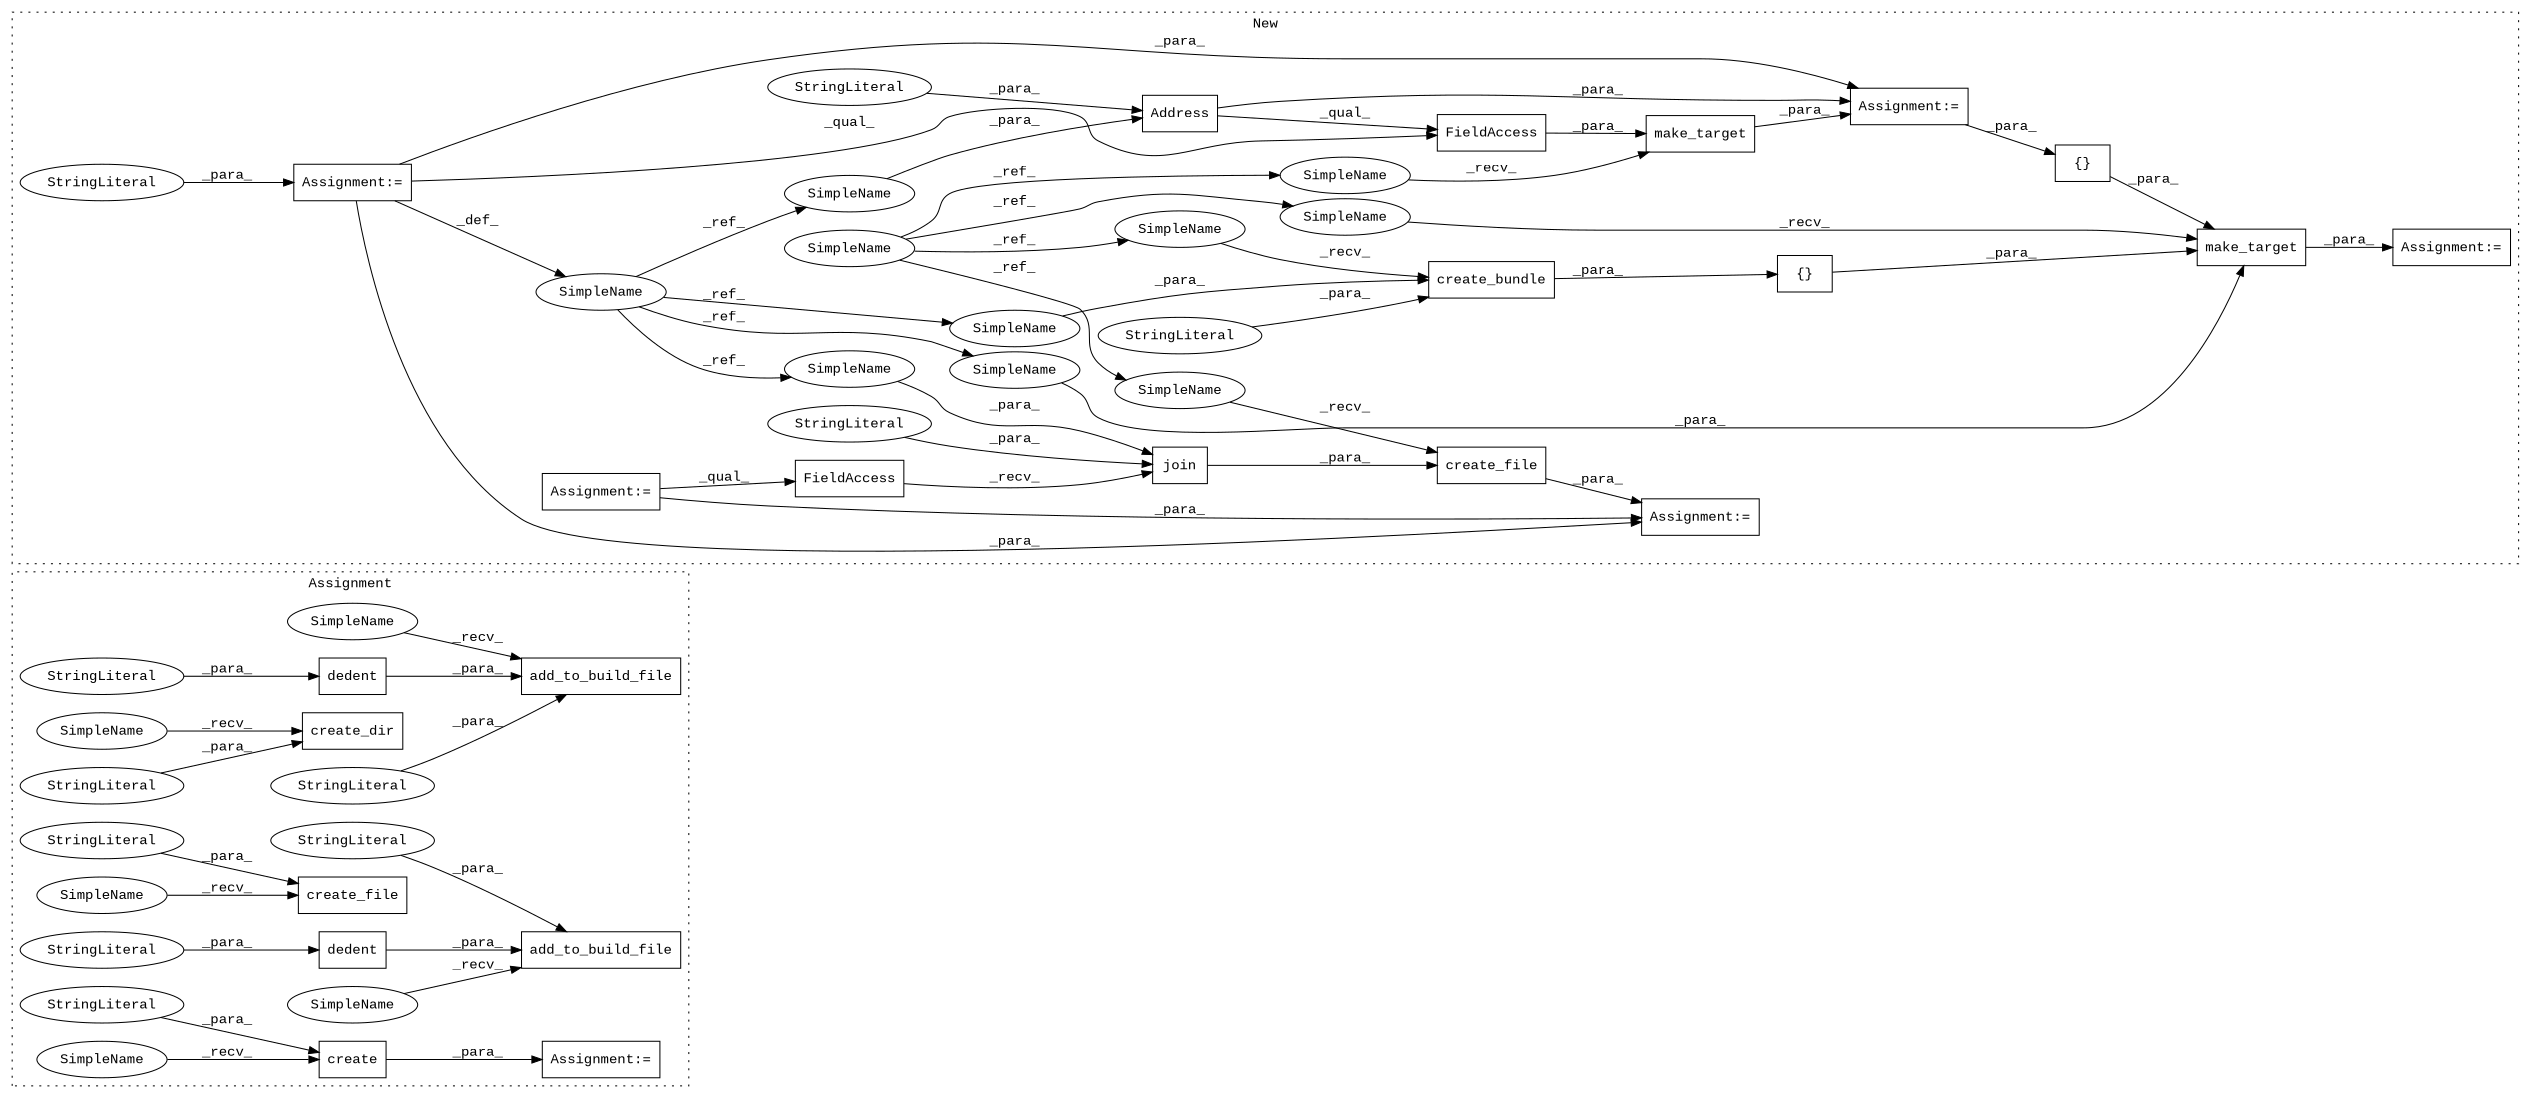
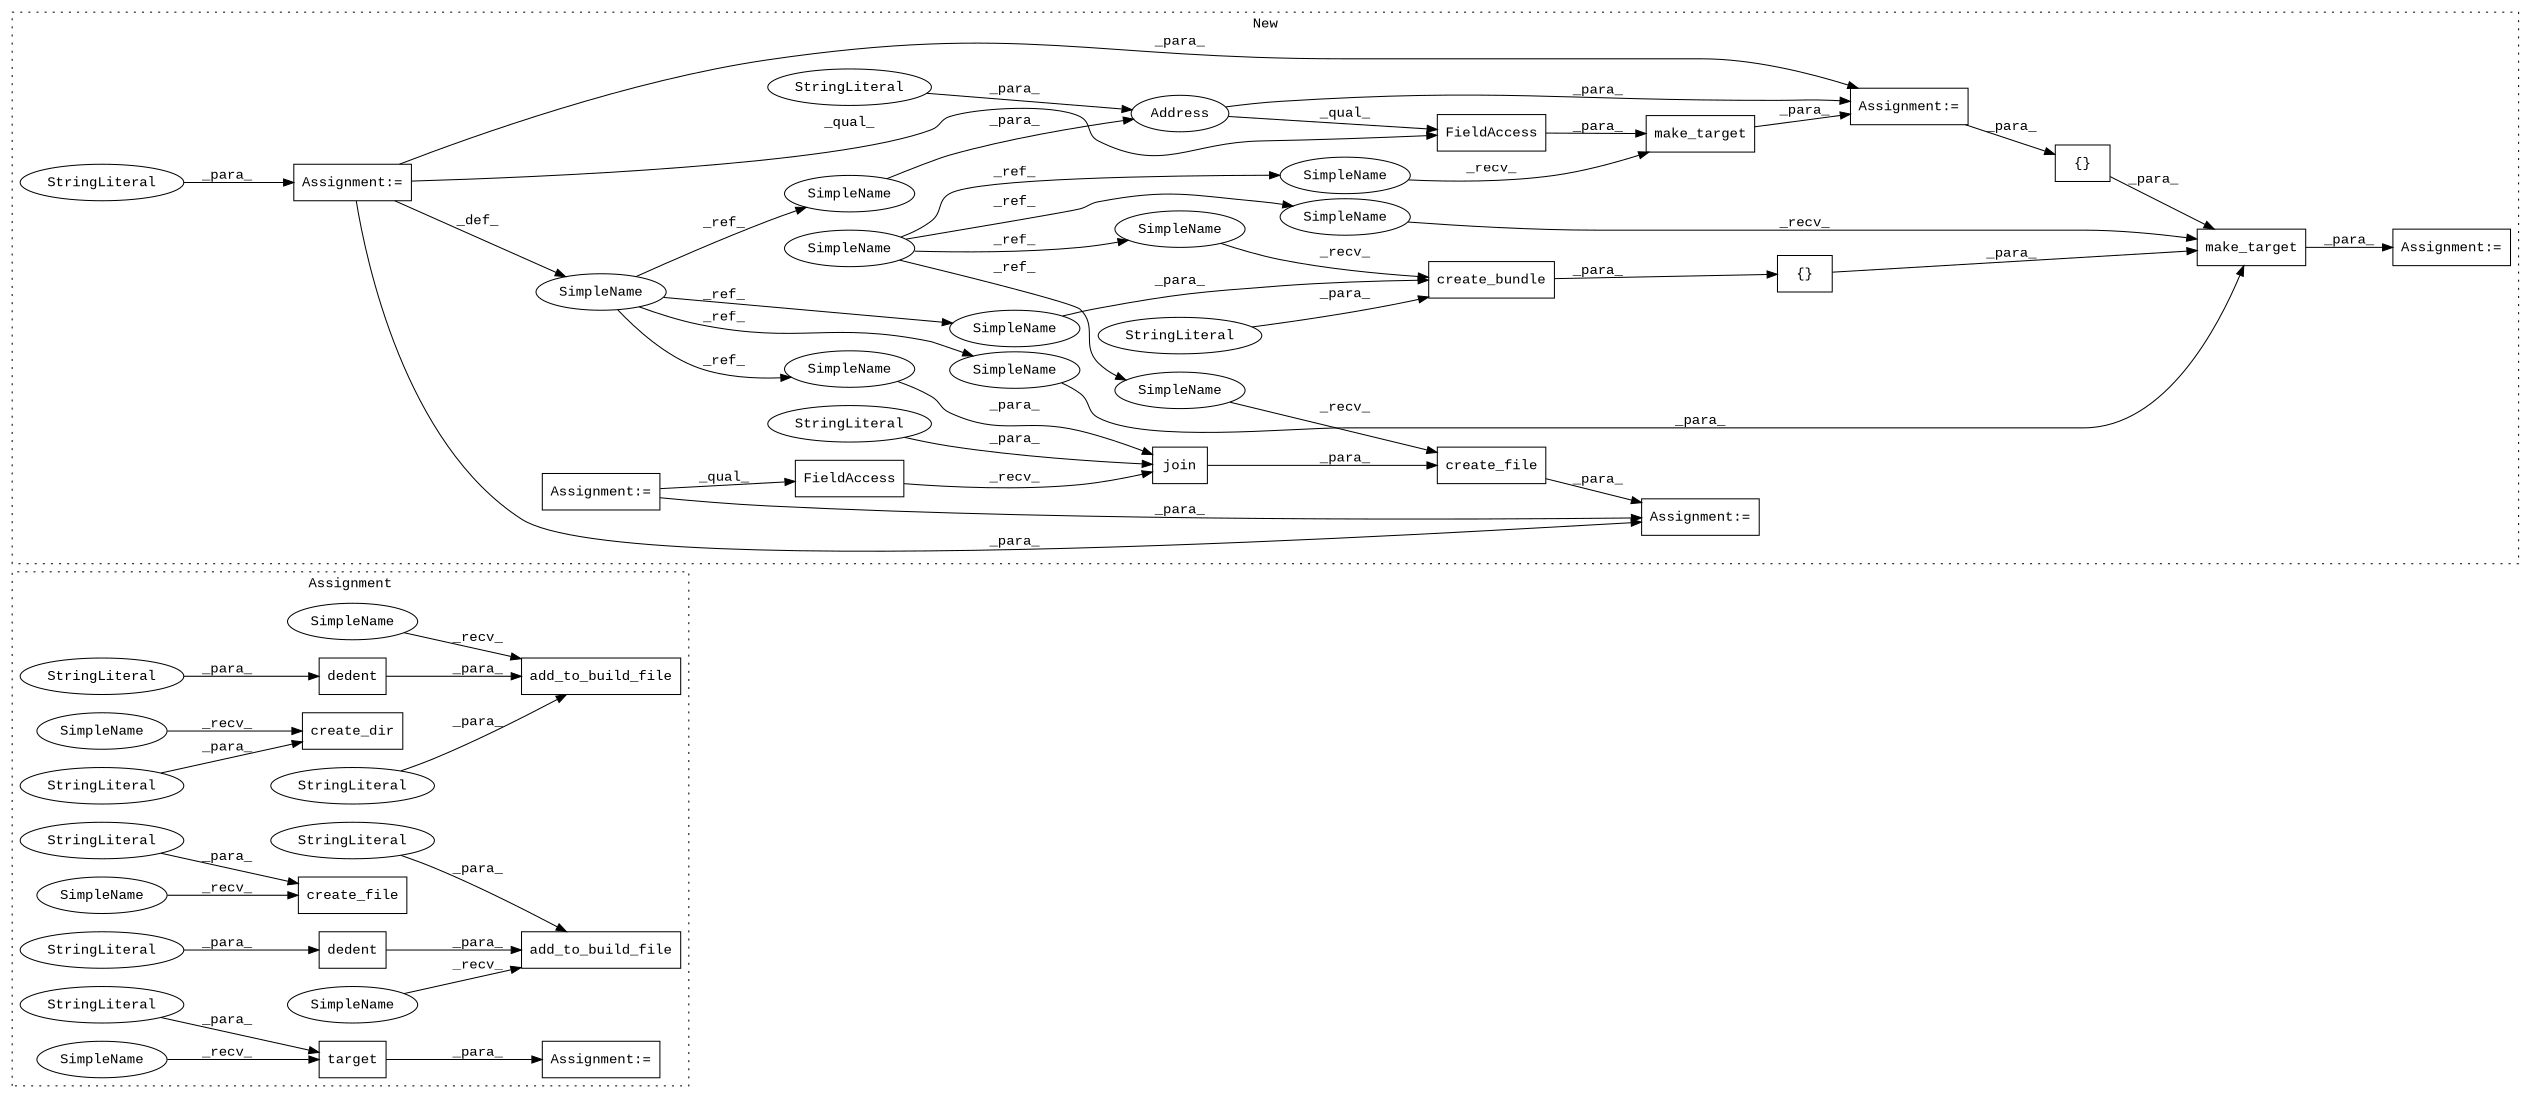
(1180, 114) -> (1180, 114)
(353, 1060) -> (353, 1060)
